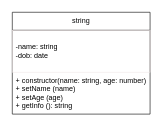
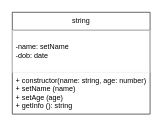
(39, 51) -> (42, 51)
